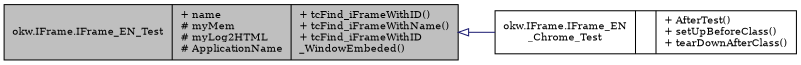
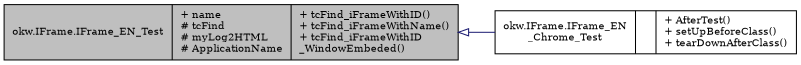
(208, 26) -> (203, 26)
